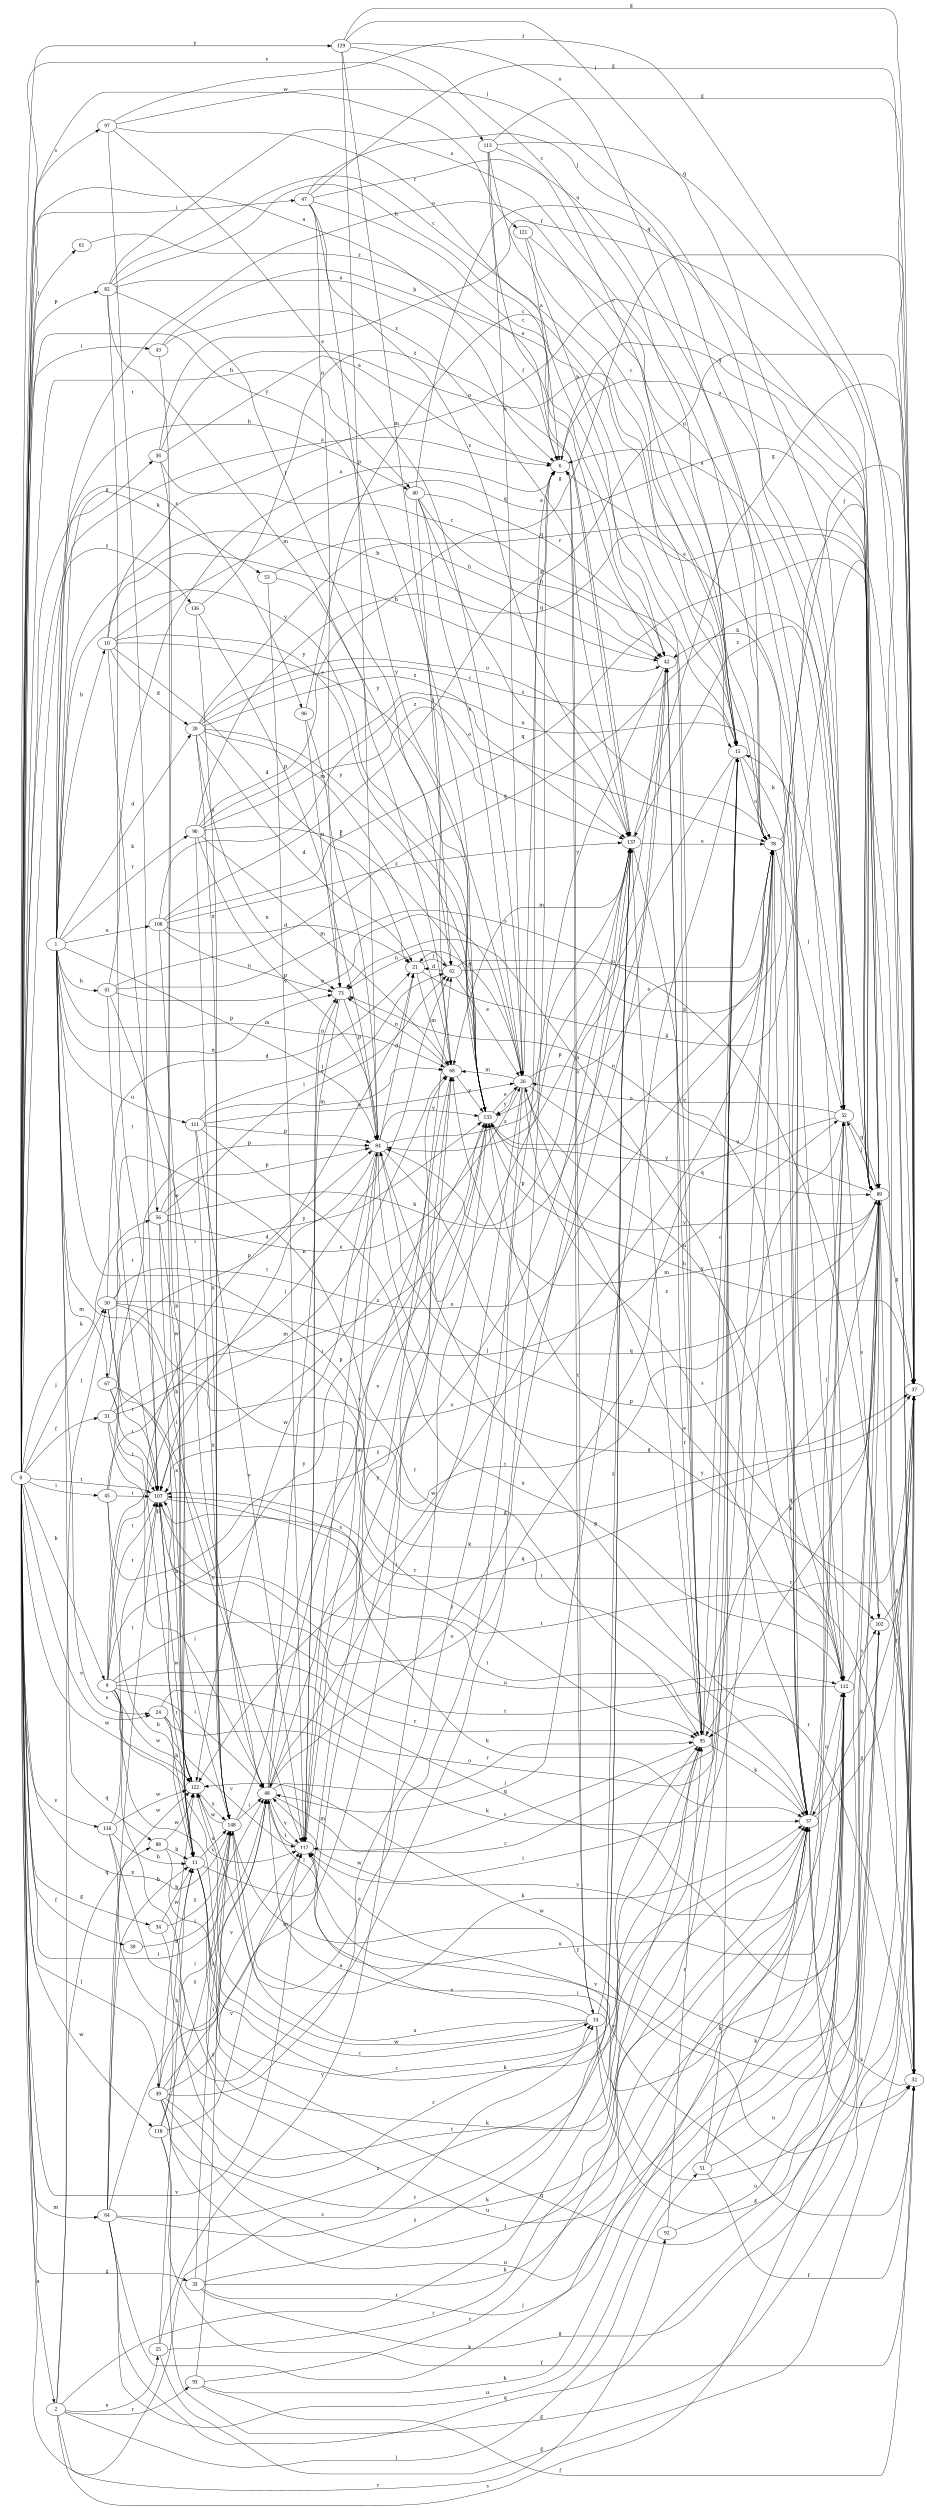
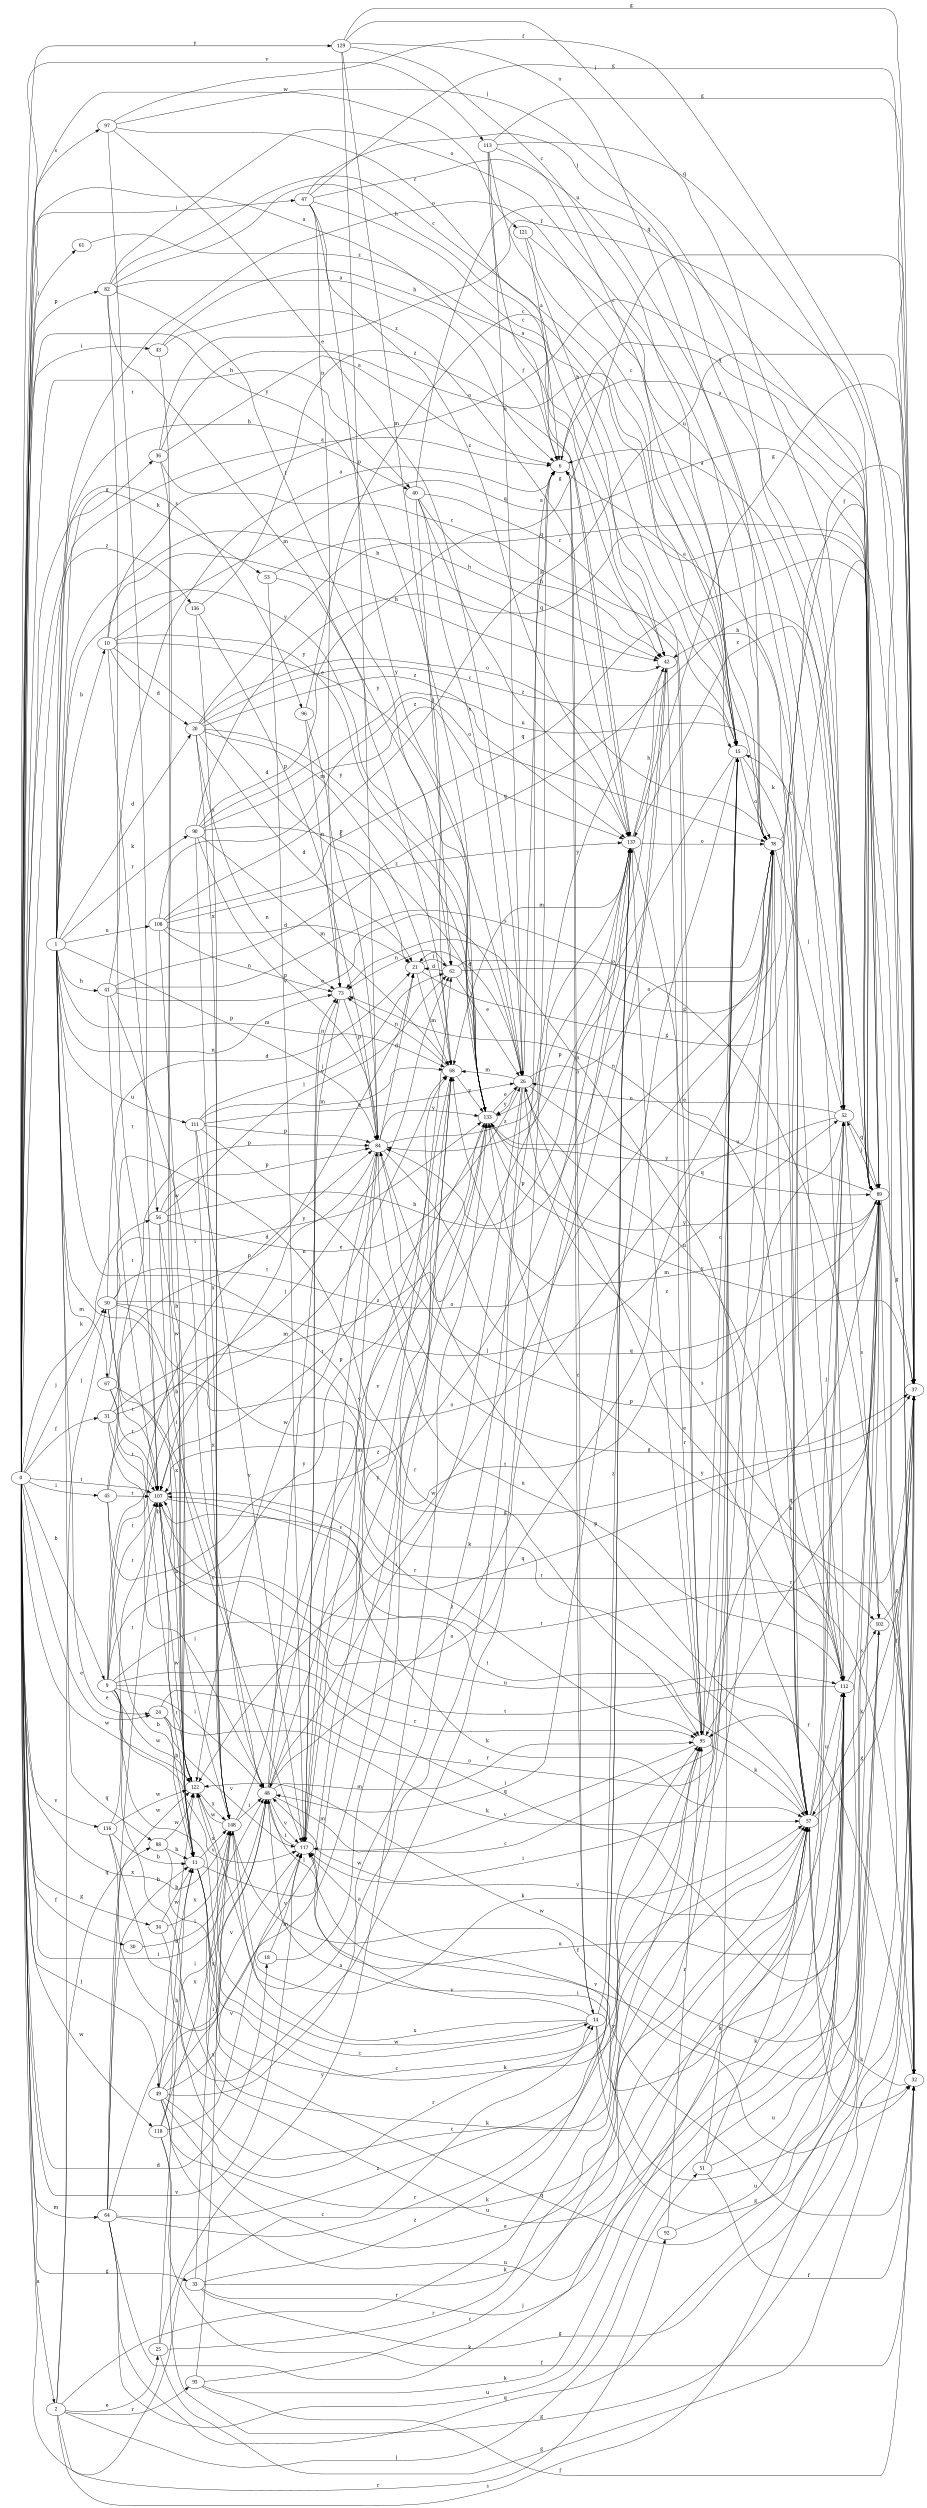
(682, 1230) -> (652, 754)
none -> (267, 1958)
(505, 2226) -> (505, 2226)
